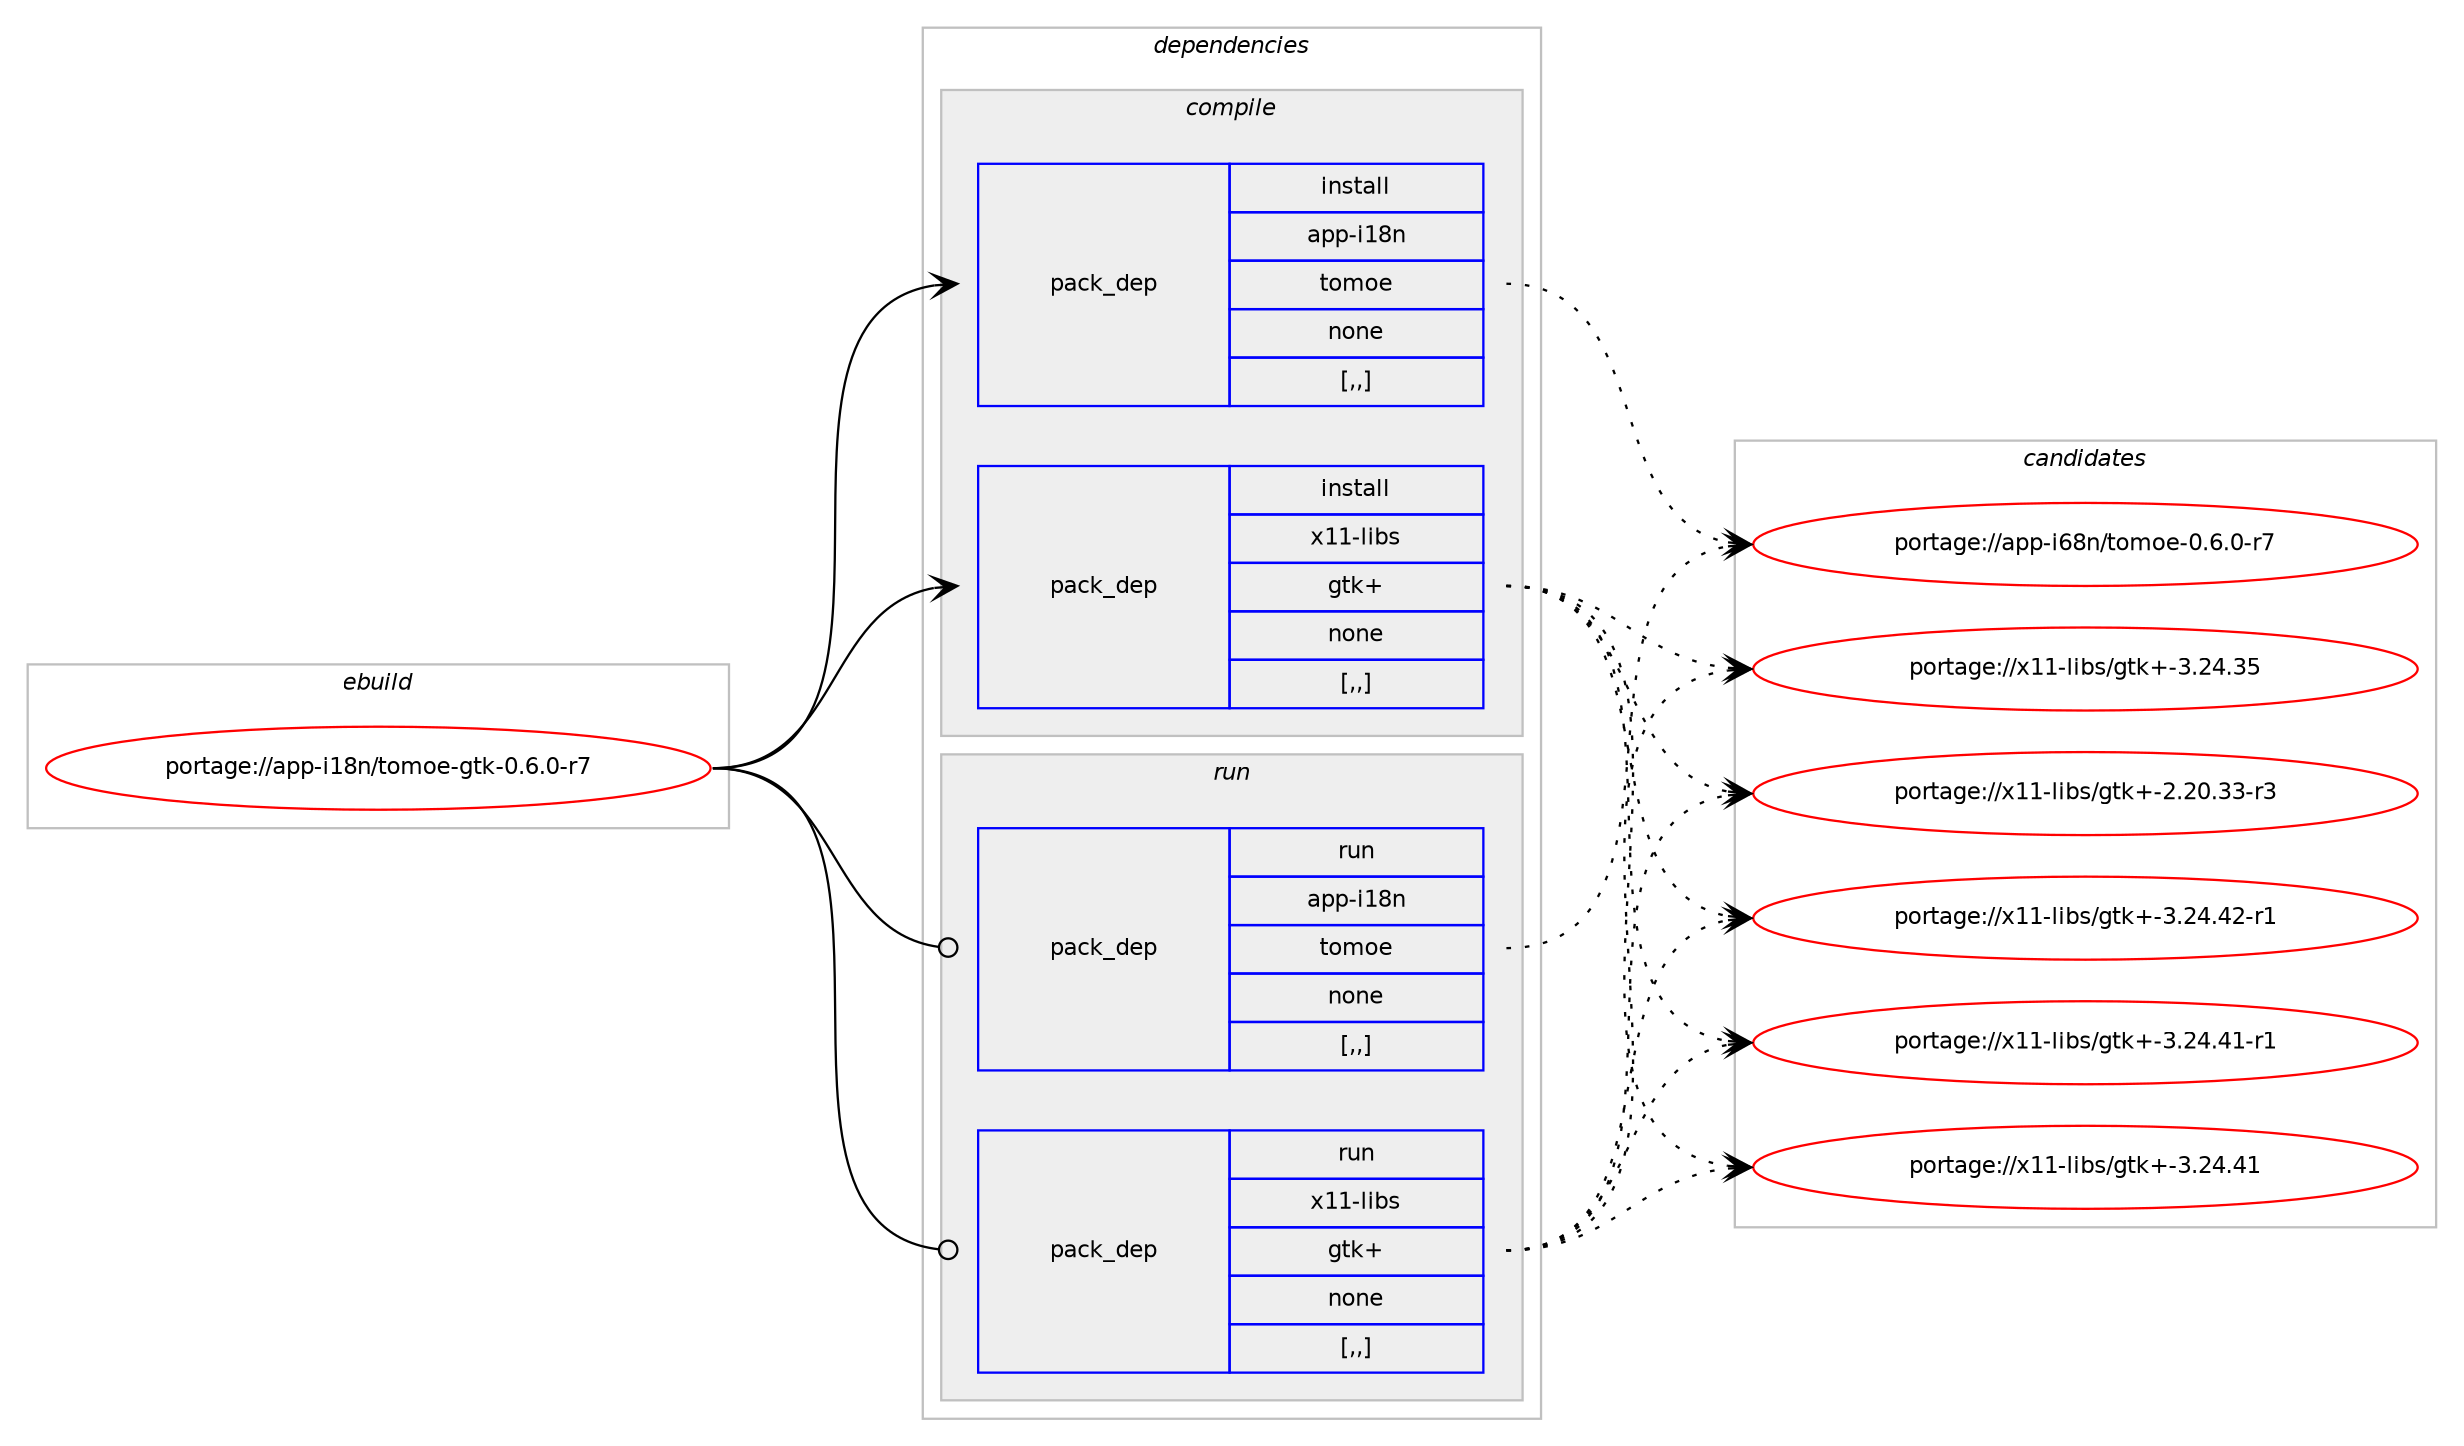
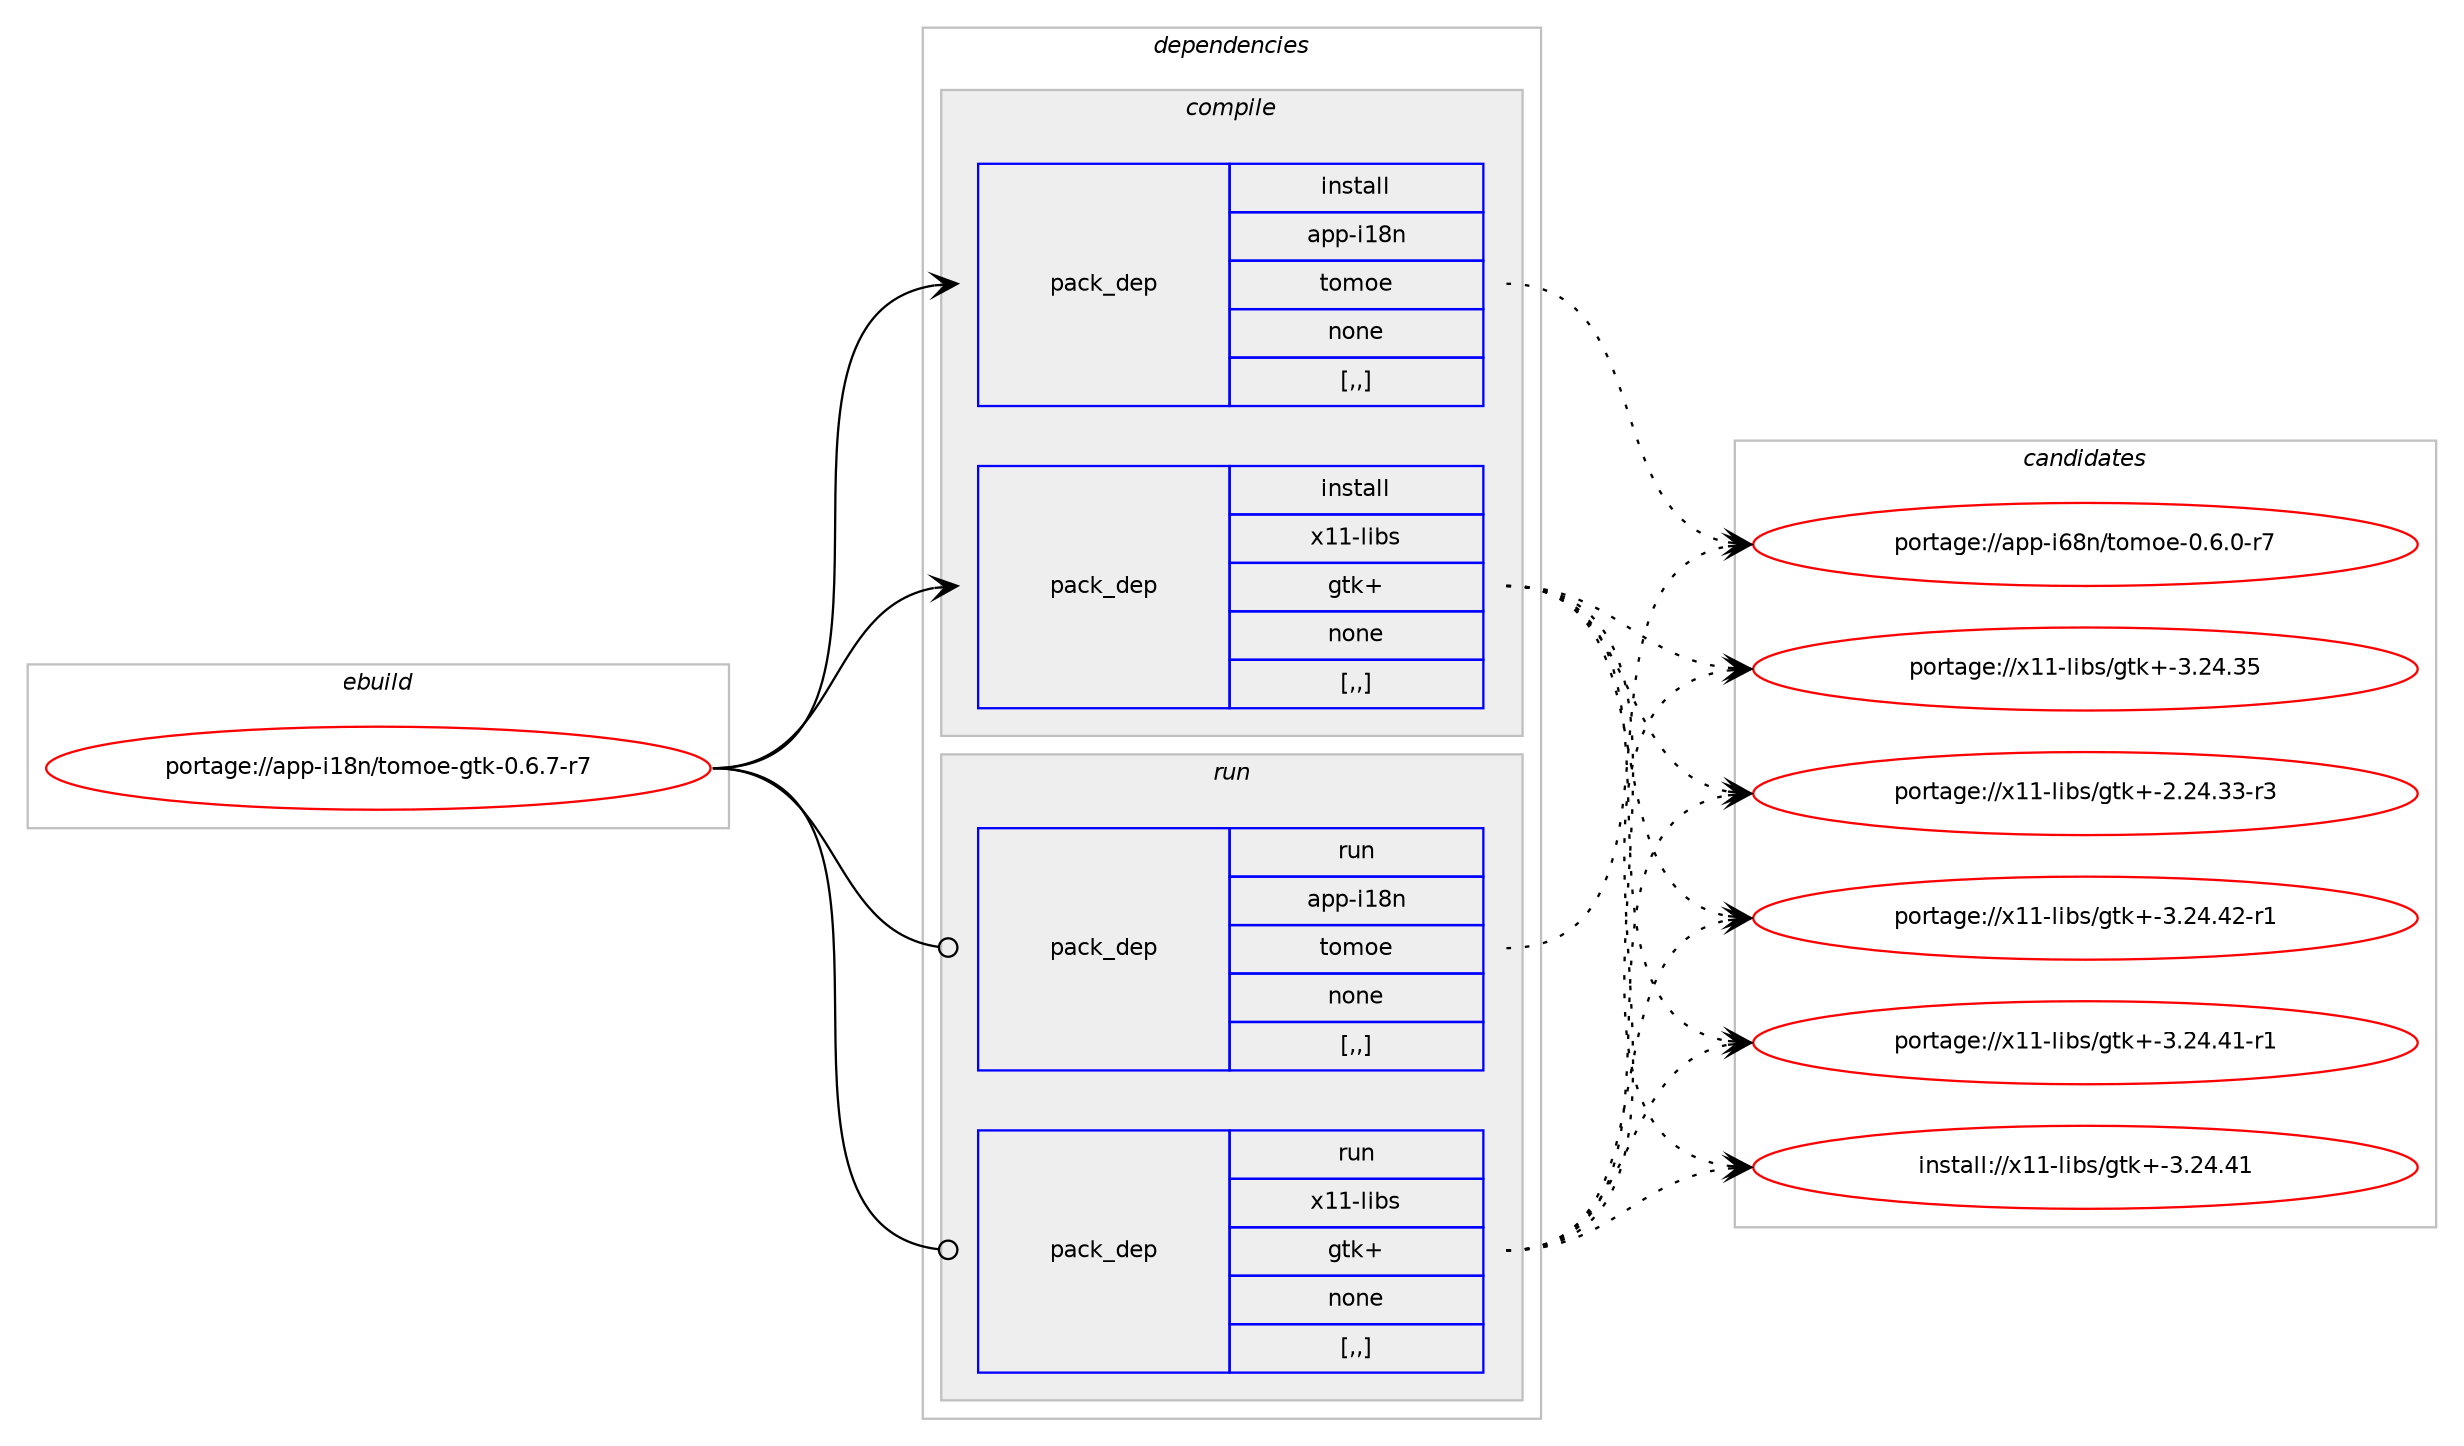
(378, 768) -> (378, 768)
(2085, 794) -> (2085, 794)
(2085, 1167) -> (2085, 1167)
